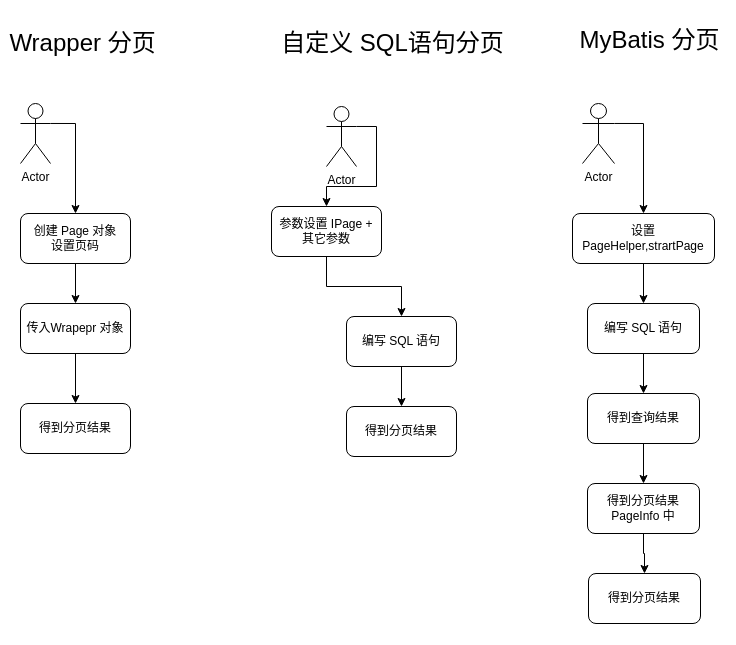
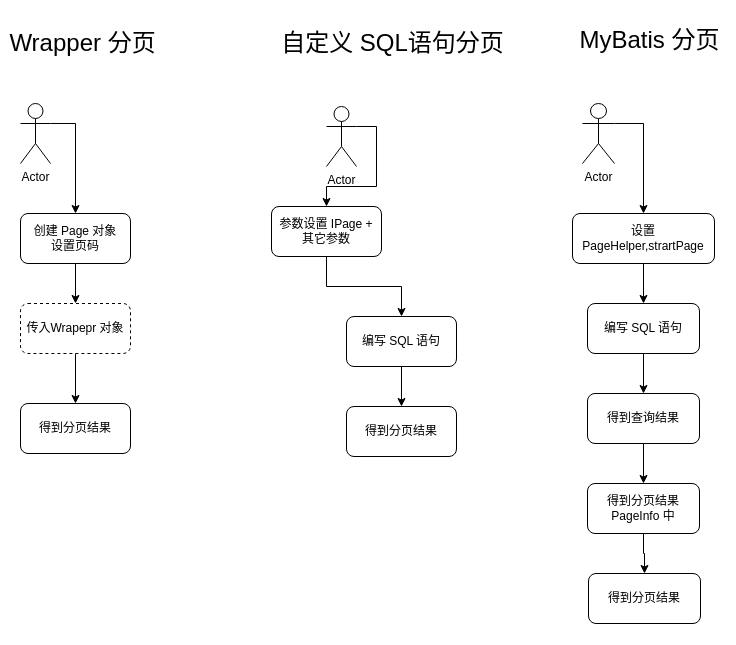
(76, 329) -> (76, 329)
